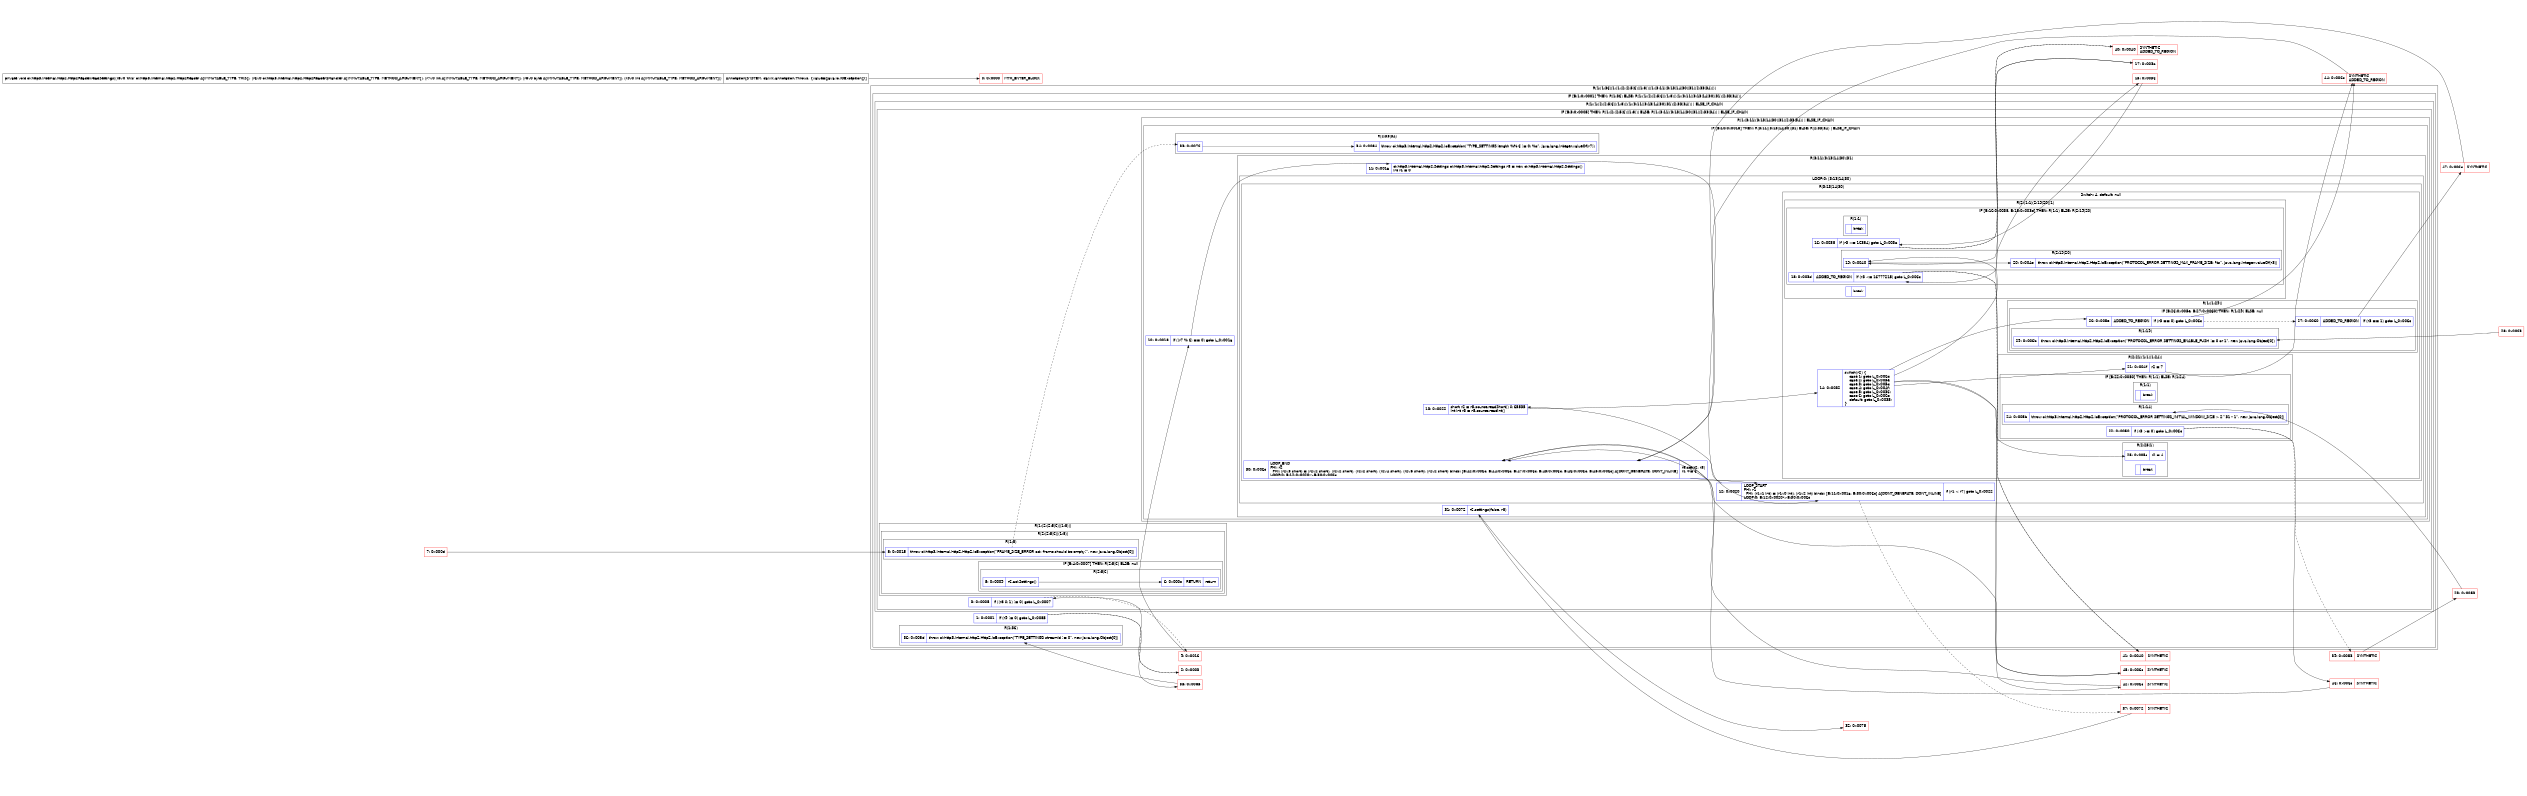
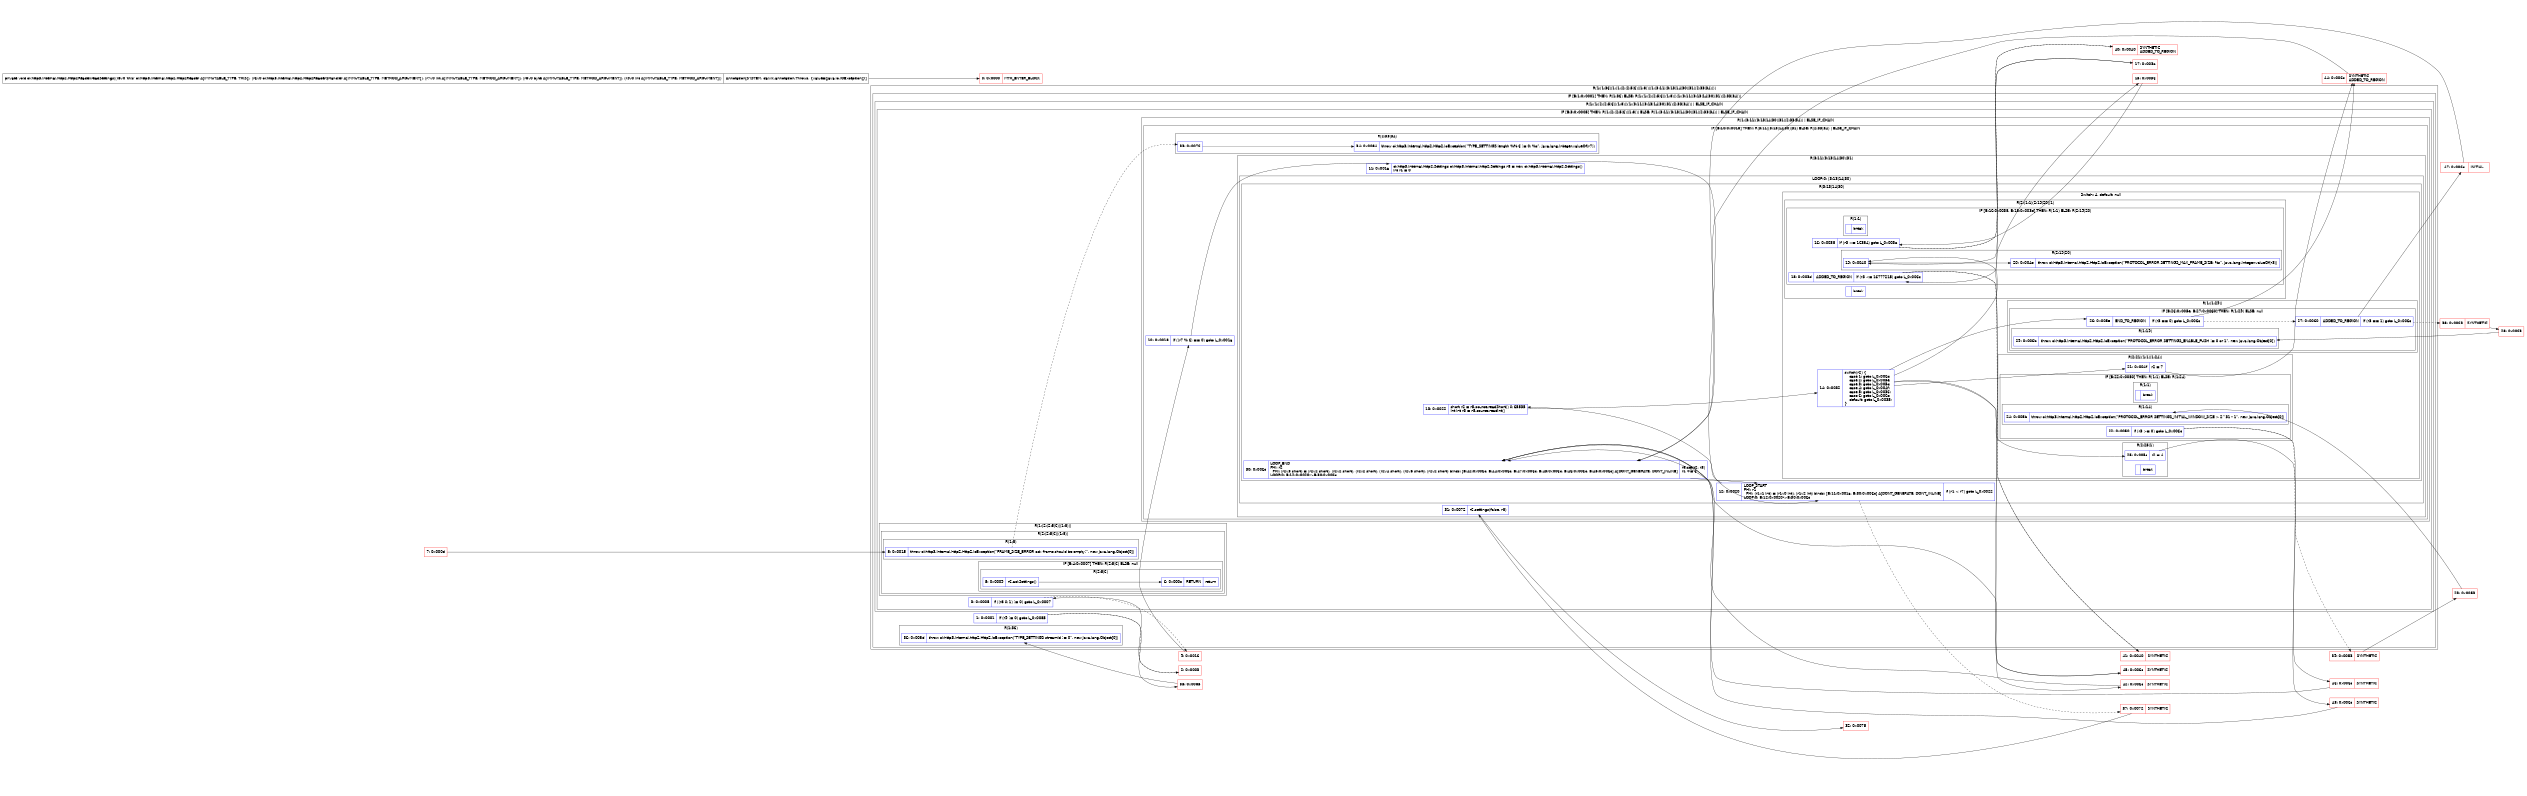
(2477, 167) -> (2477, 167)
(2131, 321) -> (2130, 321)
none -> (2465, 323)
none -> (2354, 703)
